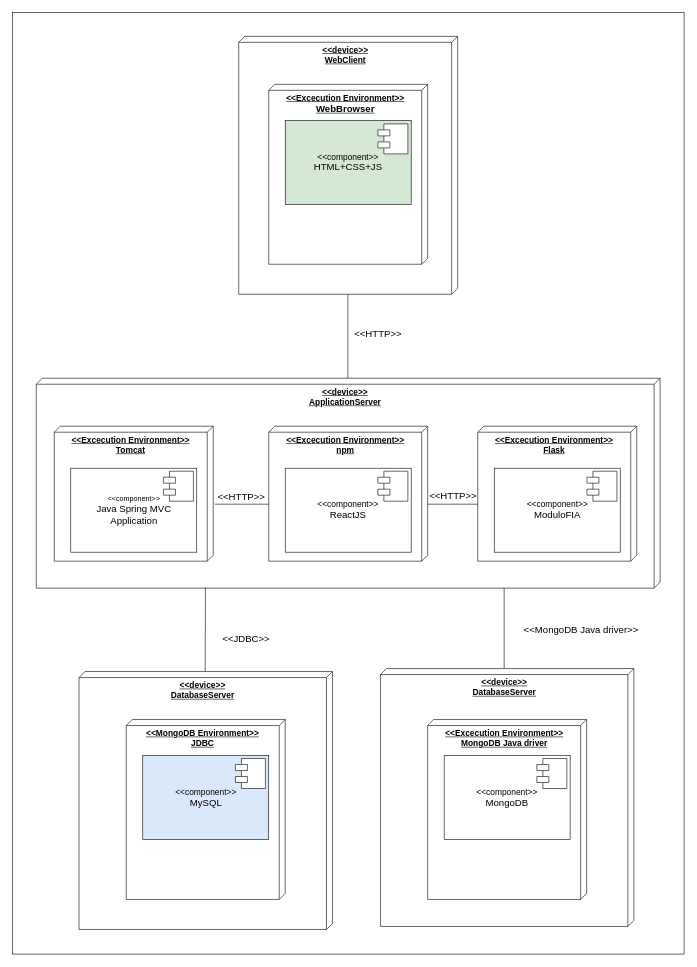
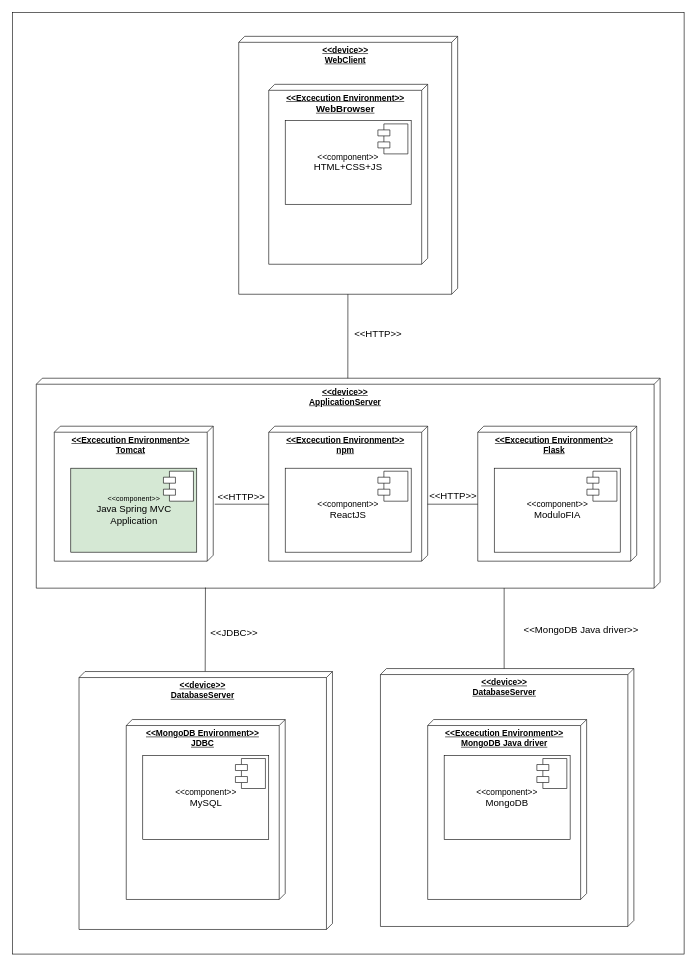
(348, 162) -> (348, 162)
(134, 510) -> (134, 510)
(246, 639) -> (234, 633)
(206, 798) -> (206, 798)
